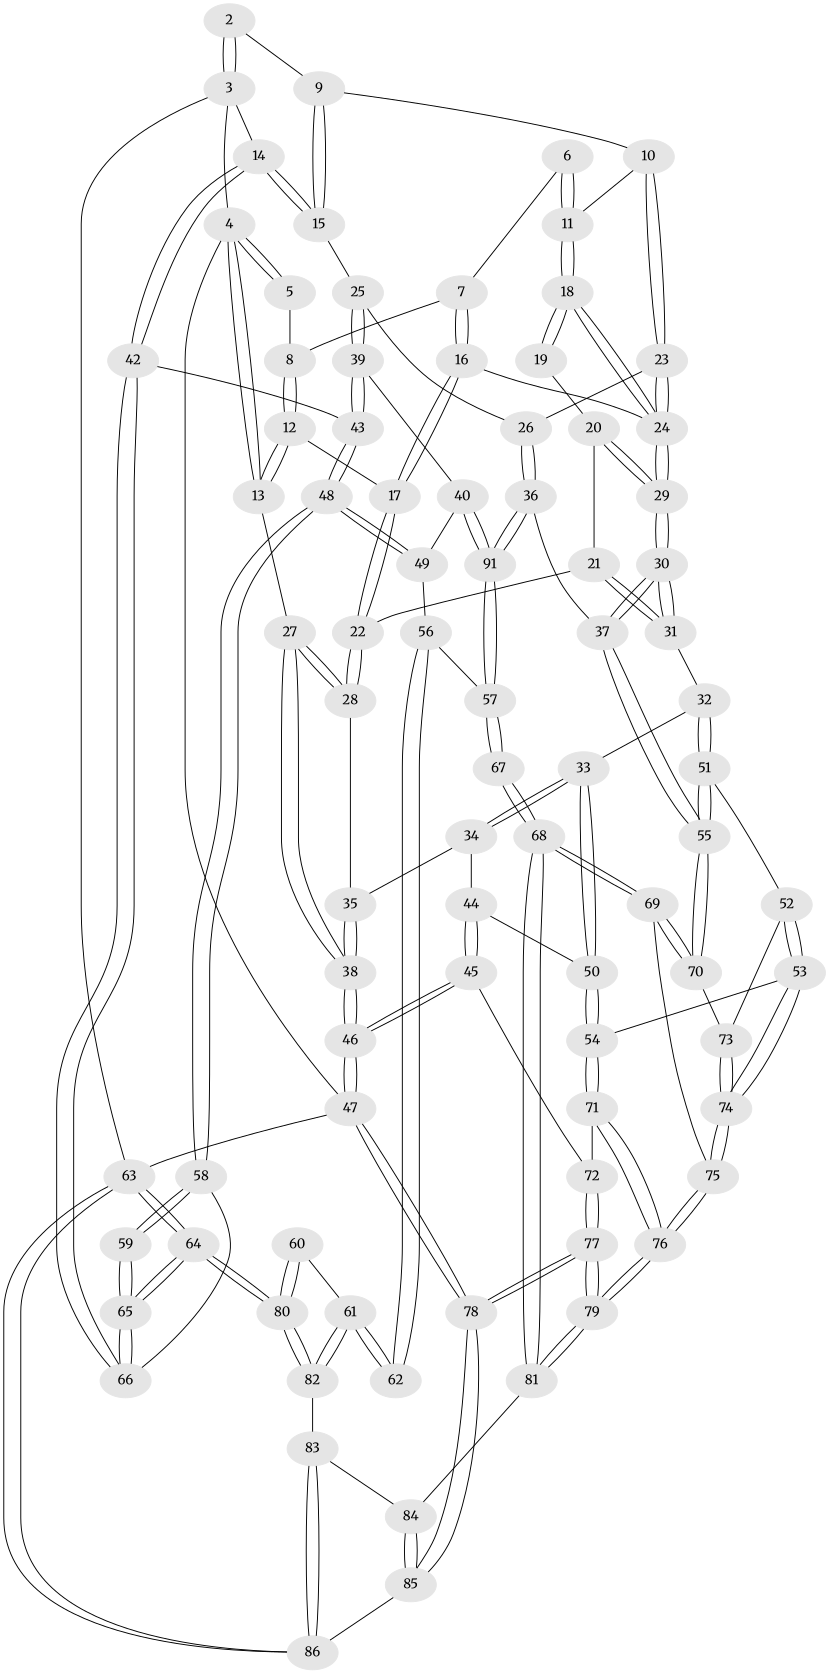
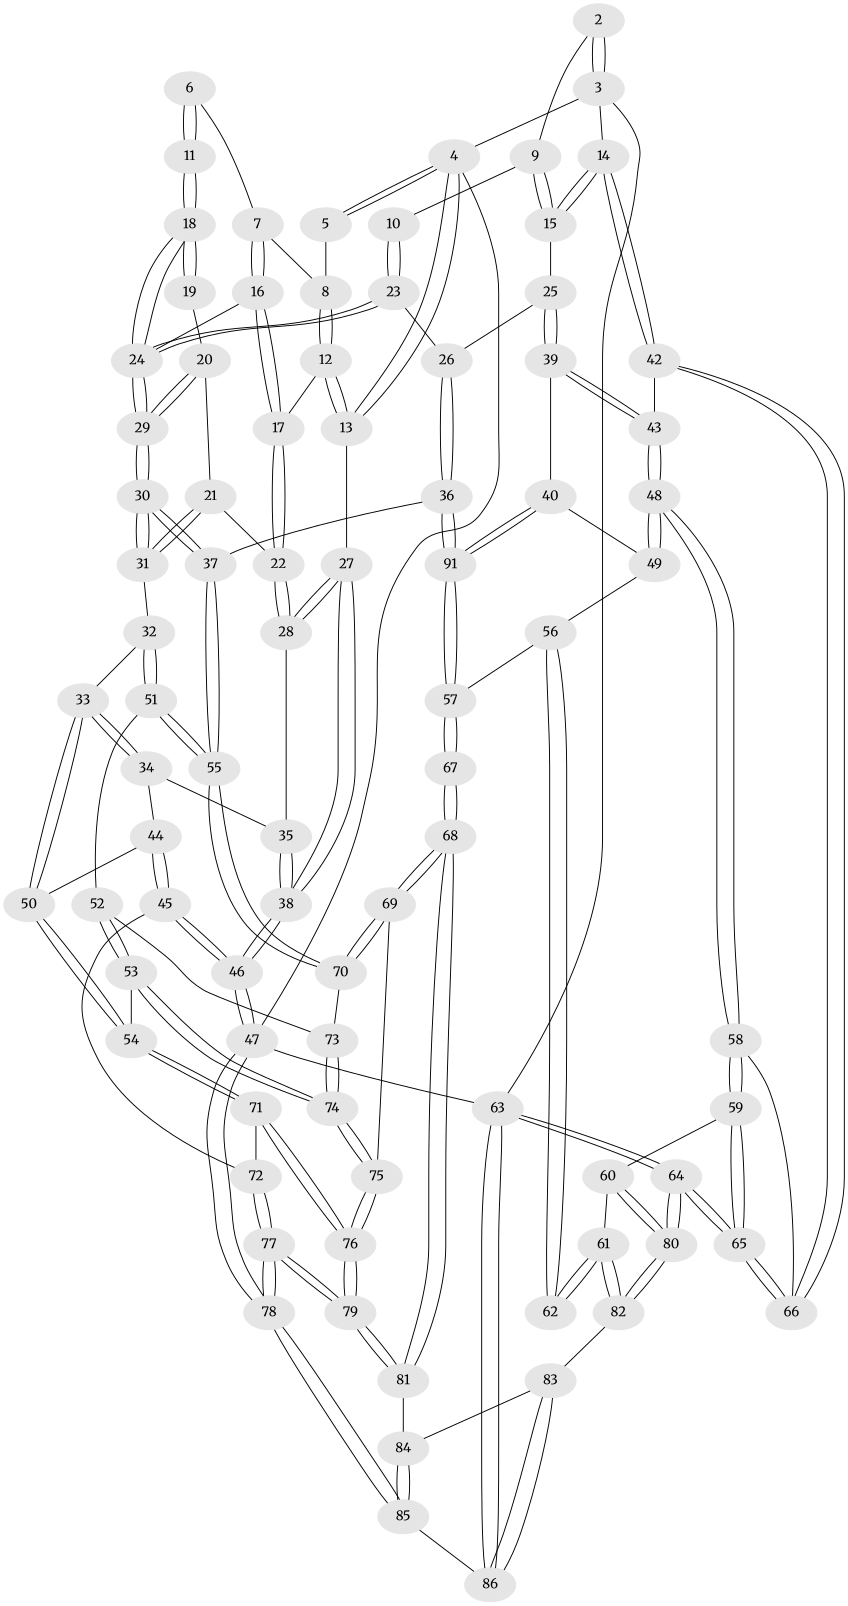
(608, 191) -> none
none -> (672, 1143)
